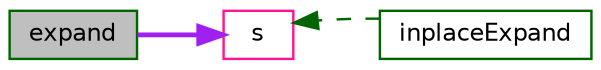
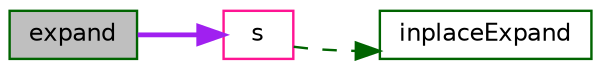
(349, 19) -> (325, 50)
